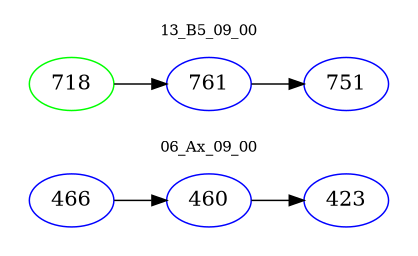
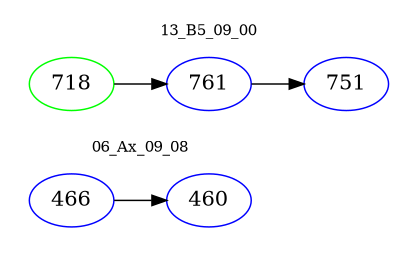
(209, 148) -> (140, 148)
(346, 200) -> none
